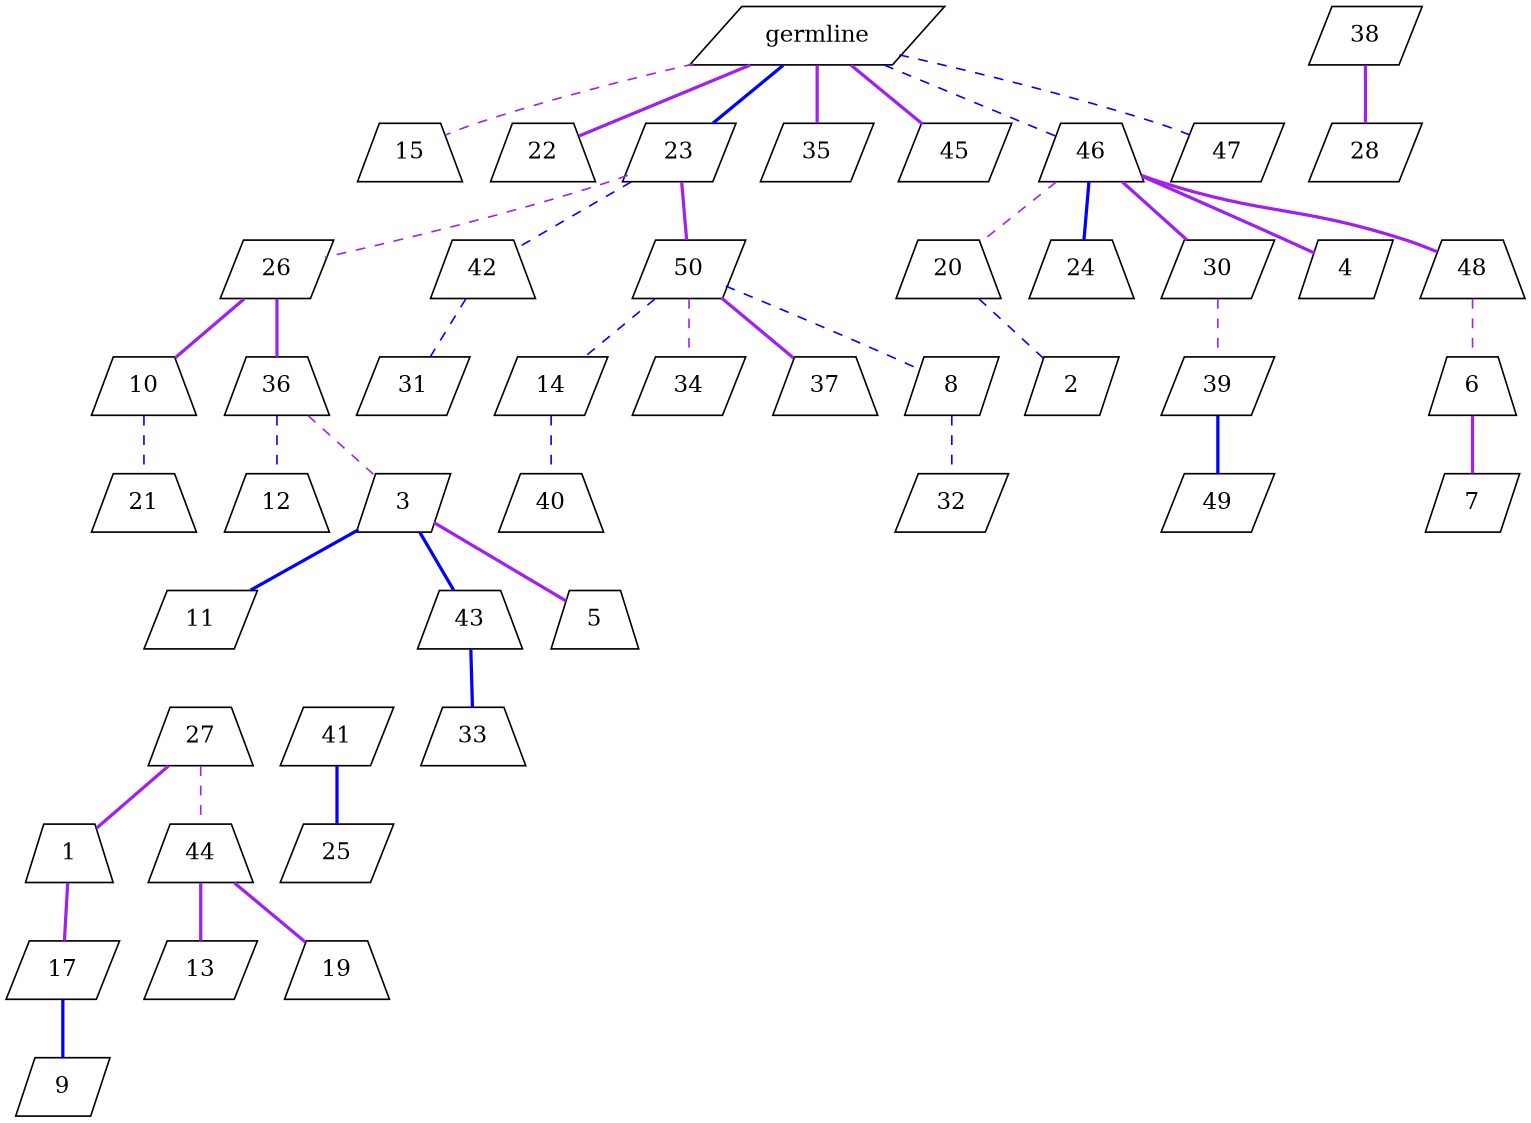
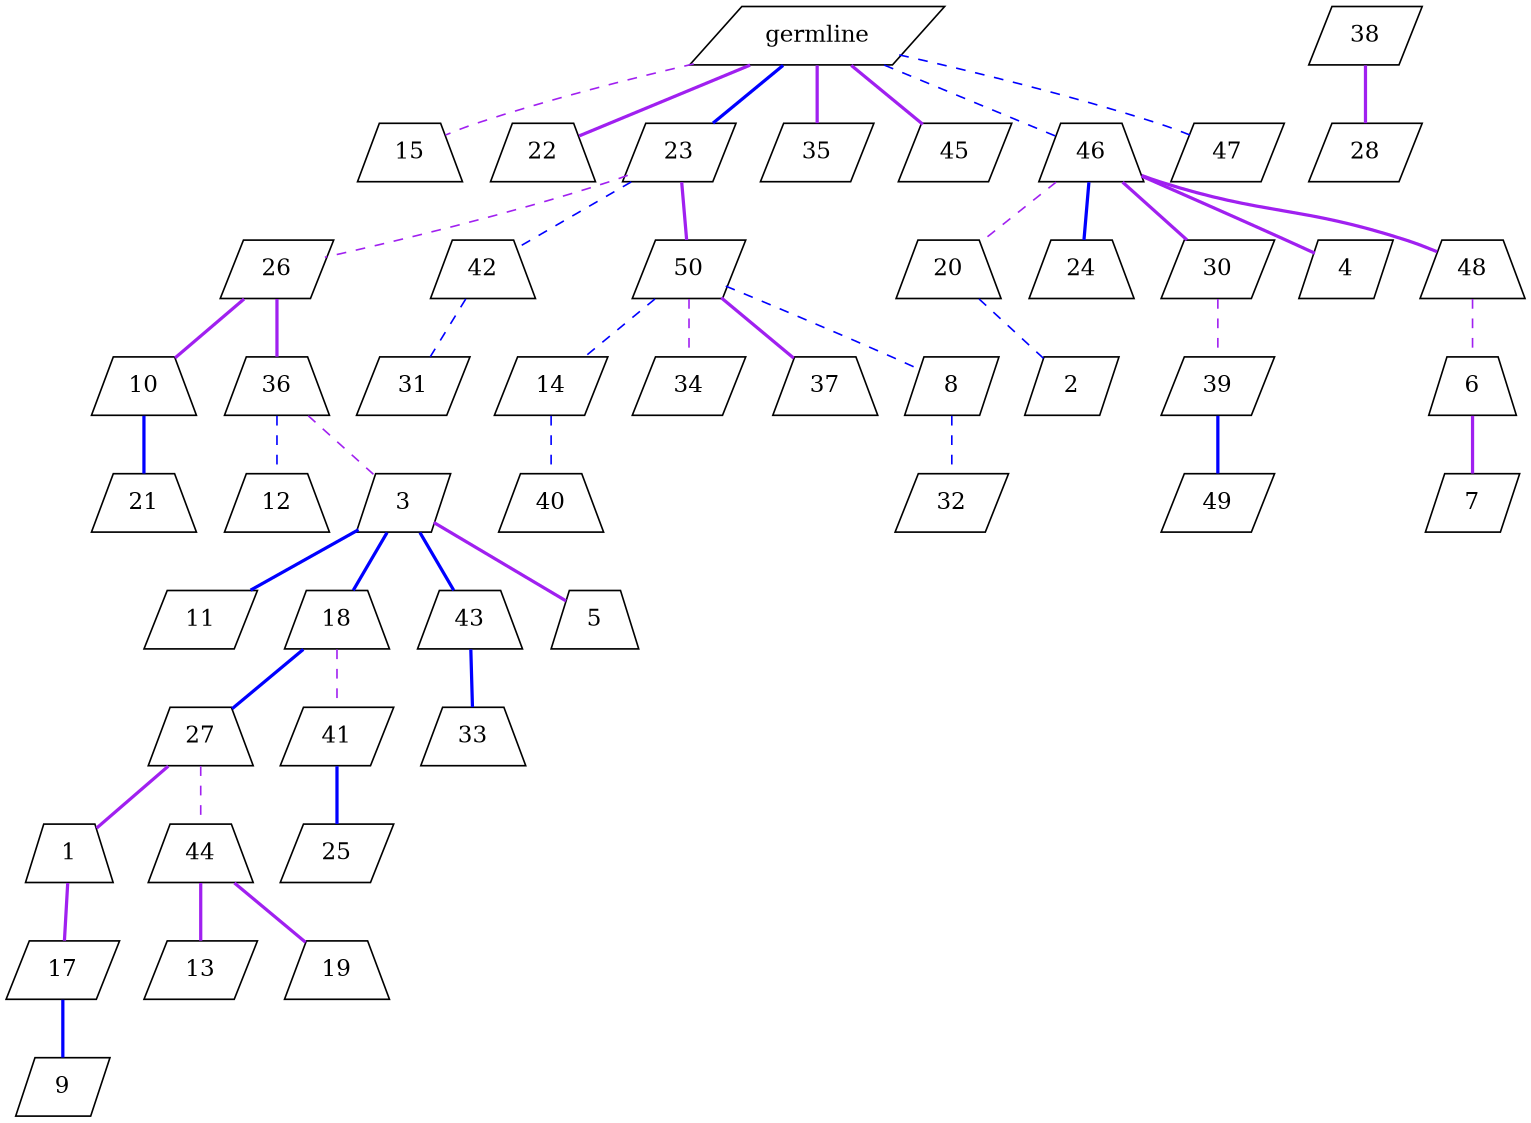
(144, 445) -> (144, 445)
none -> (337, 620)
